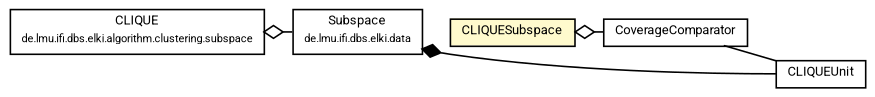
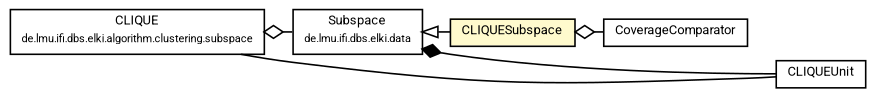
none -> (444, 32)
(750, 53) -> (508, 82)
